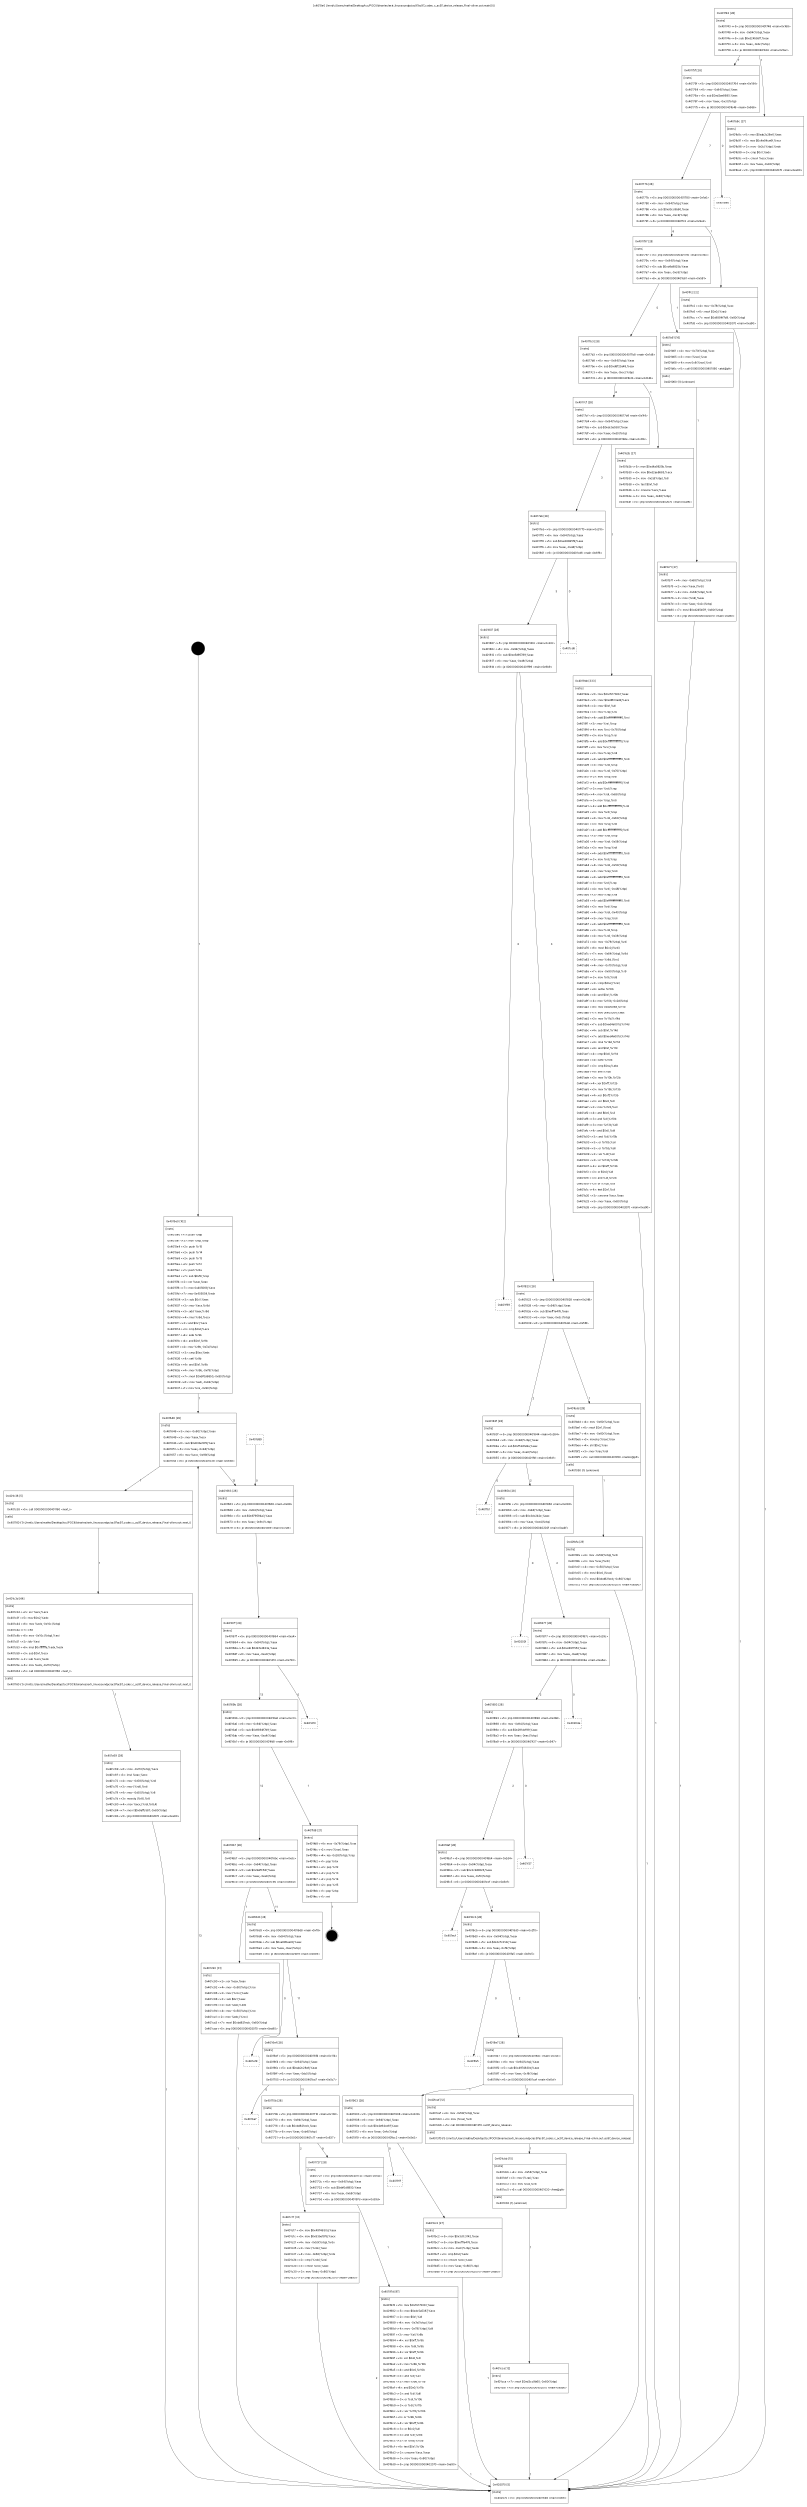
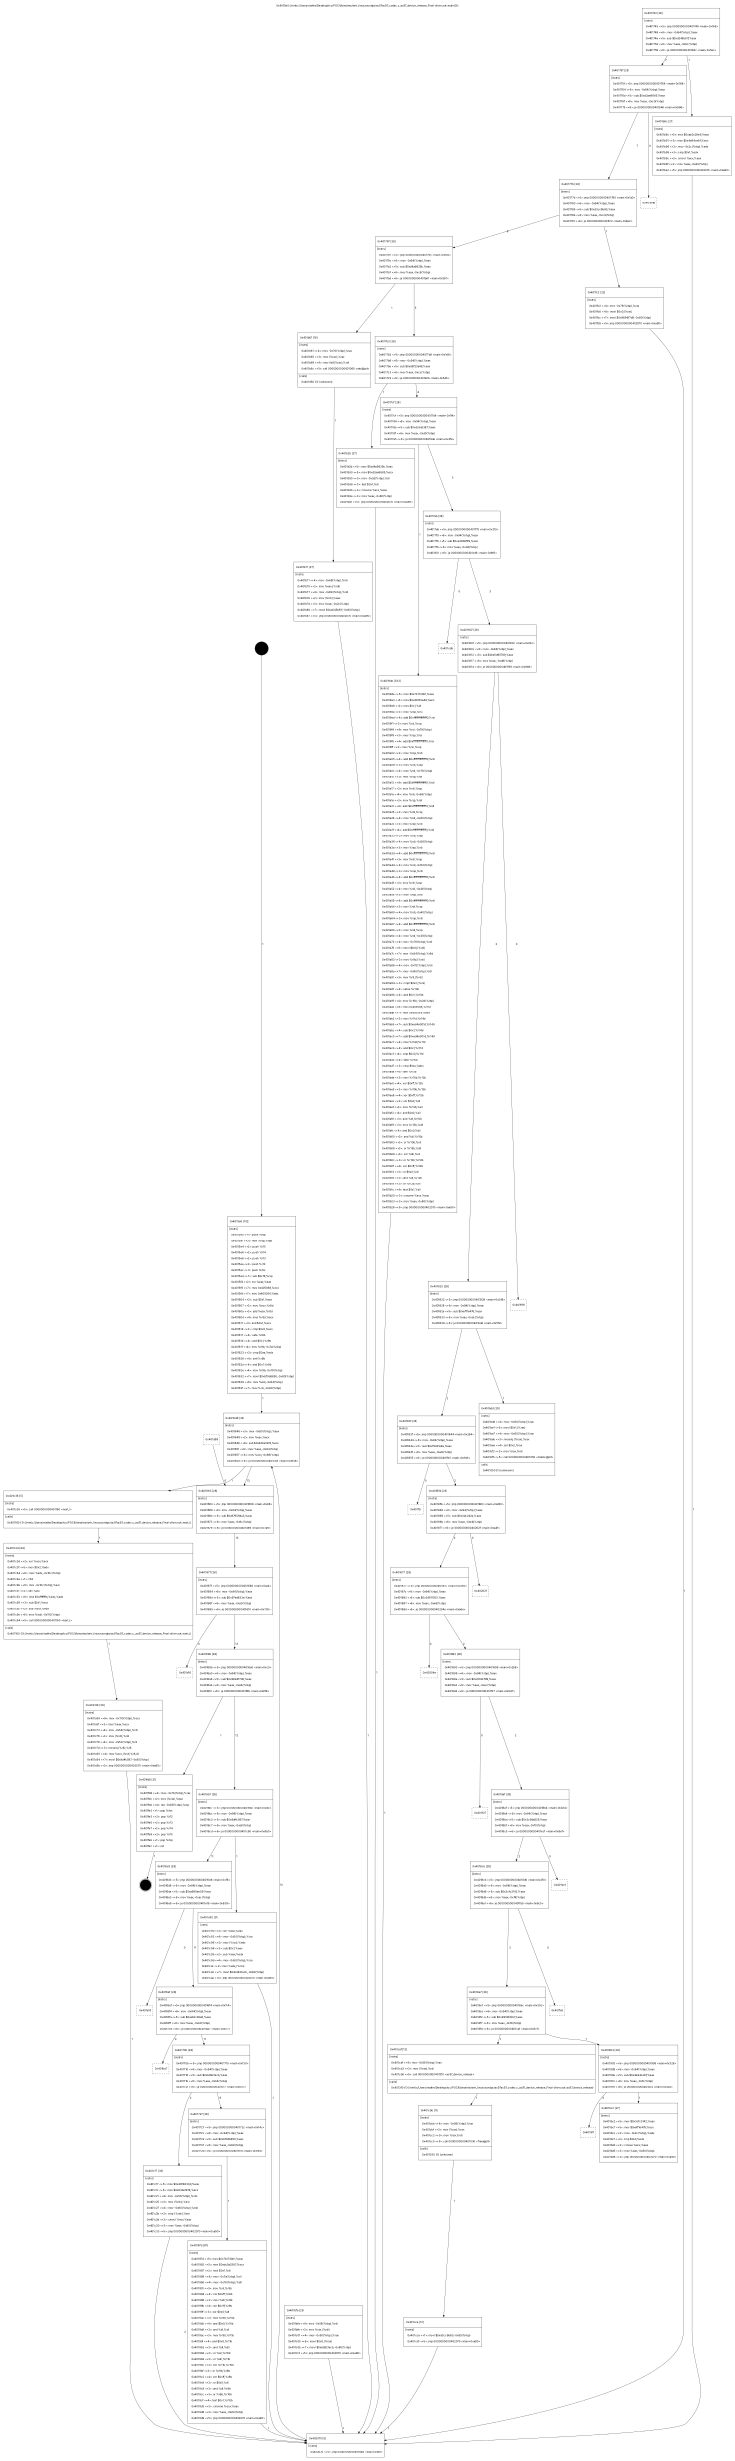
(603, 1505) -> none
(467, 2381) -> none
